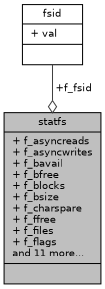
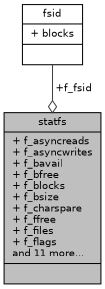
(44, 34) -> (53, 34)
